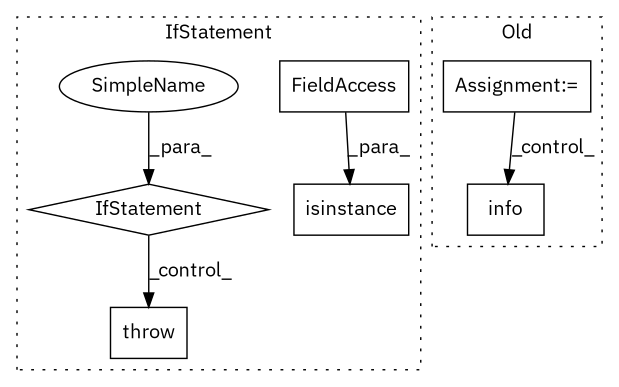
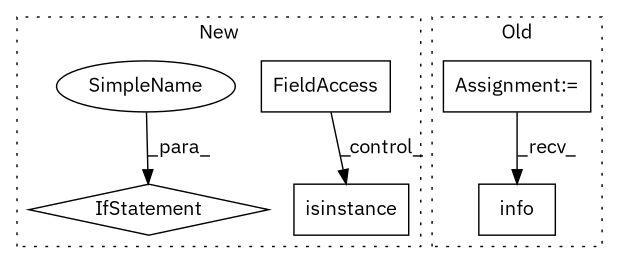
(219, 33) -> (219, 33)
(380, 148) -> (382, 148)
(554, 148) -> (548, 148)
(149, 333) -> none
